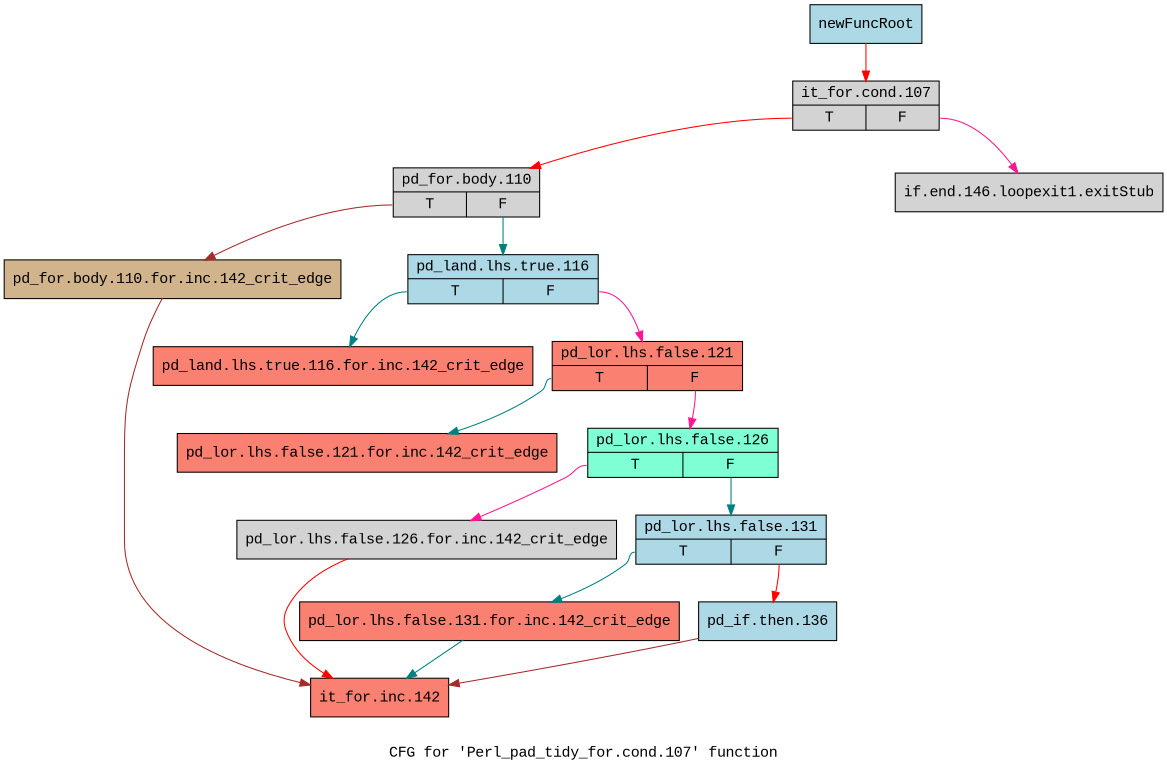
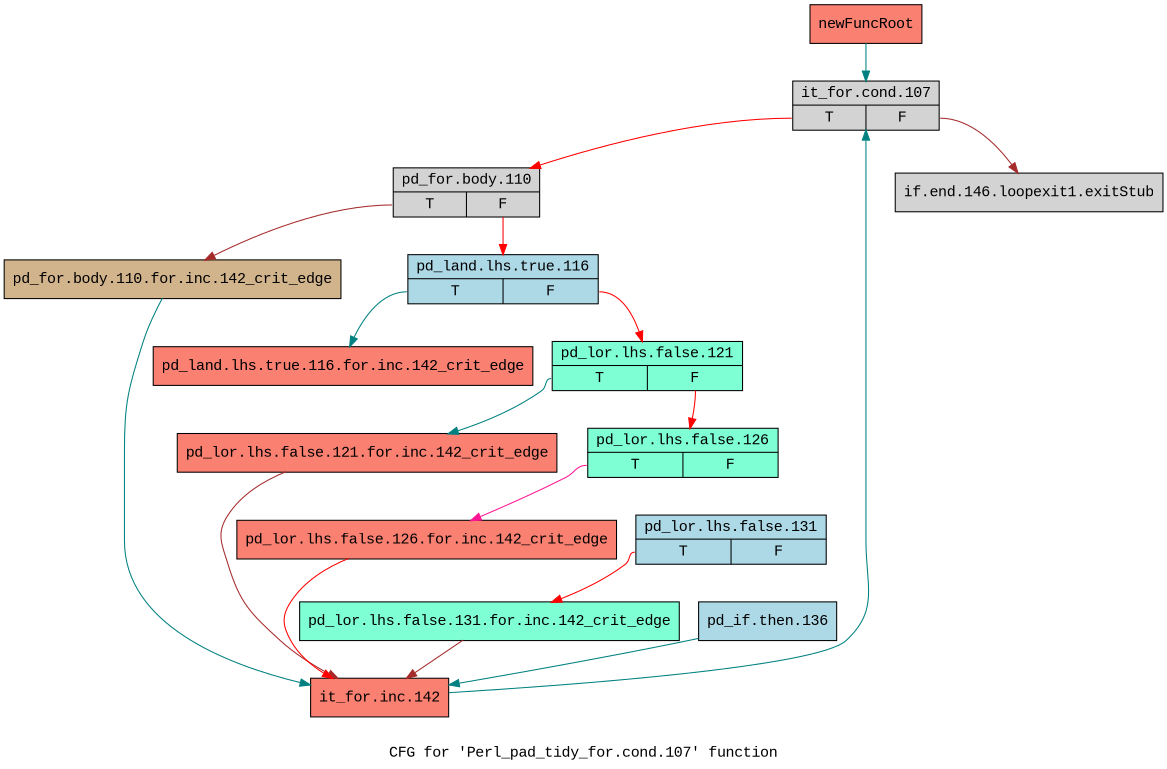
(866, 24) -> (866, 24)
(866, 57) -> (866, 57)
(981, 133) -> (981, 133)
(503, 231) -> (503, 231)
(625, 305) -> (625, 305)
(647, 366) -> (647, 366)
(695, 405) -> (695, 405)
(731, 491) -> none
(124, 538) -> (124, 538)
(427, 540) -> (427, 540)
none -> (232, 577)
(778, 578) -> none
(602, 580) -> (602, 580)
none -> (868, 595)
(489, 621) -> (489, 621)
(439, 656) -> (439, 656)
(579, 662) -> (579, 662)
